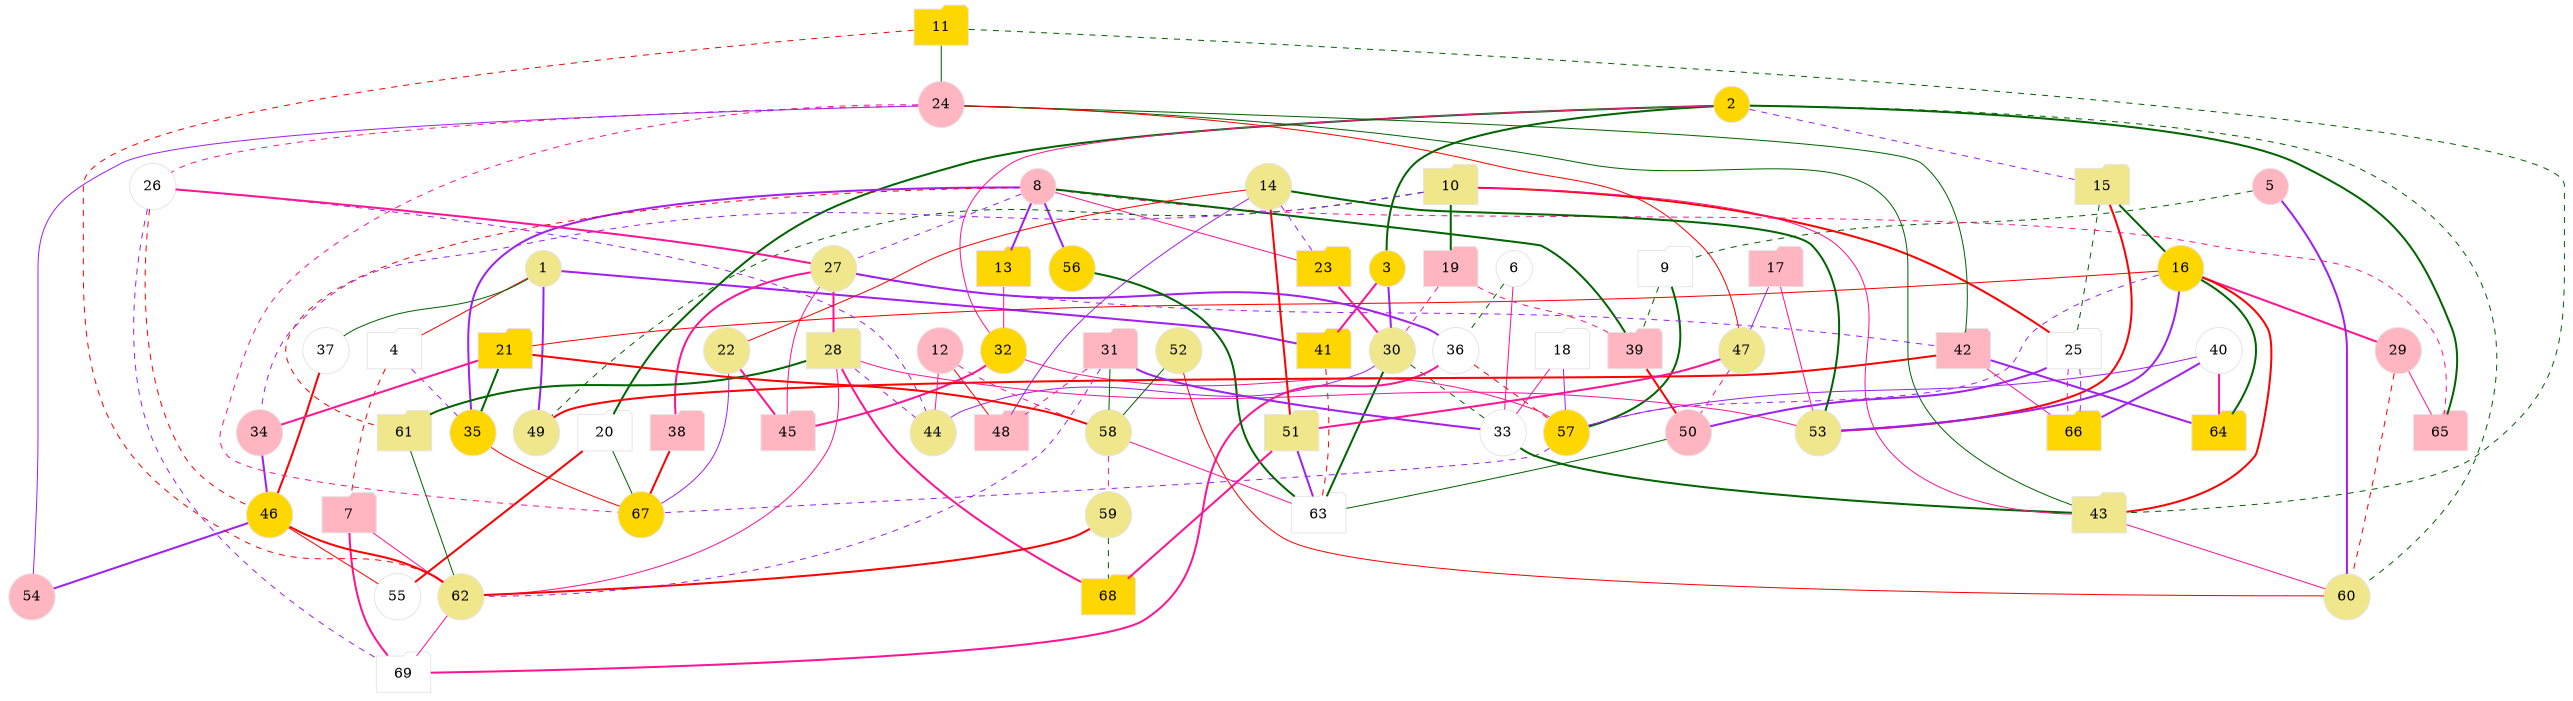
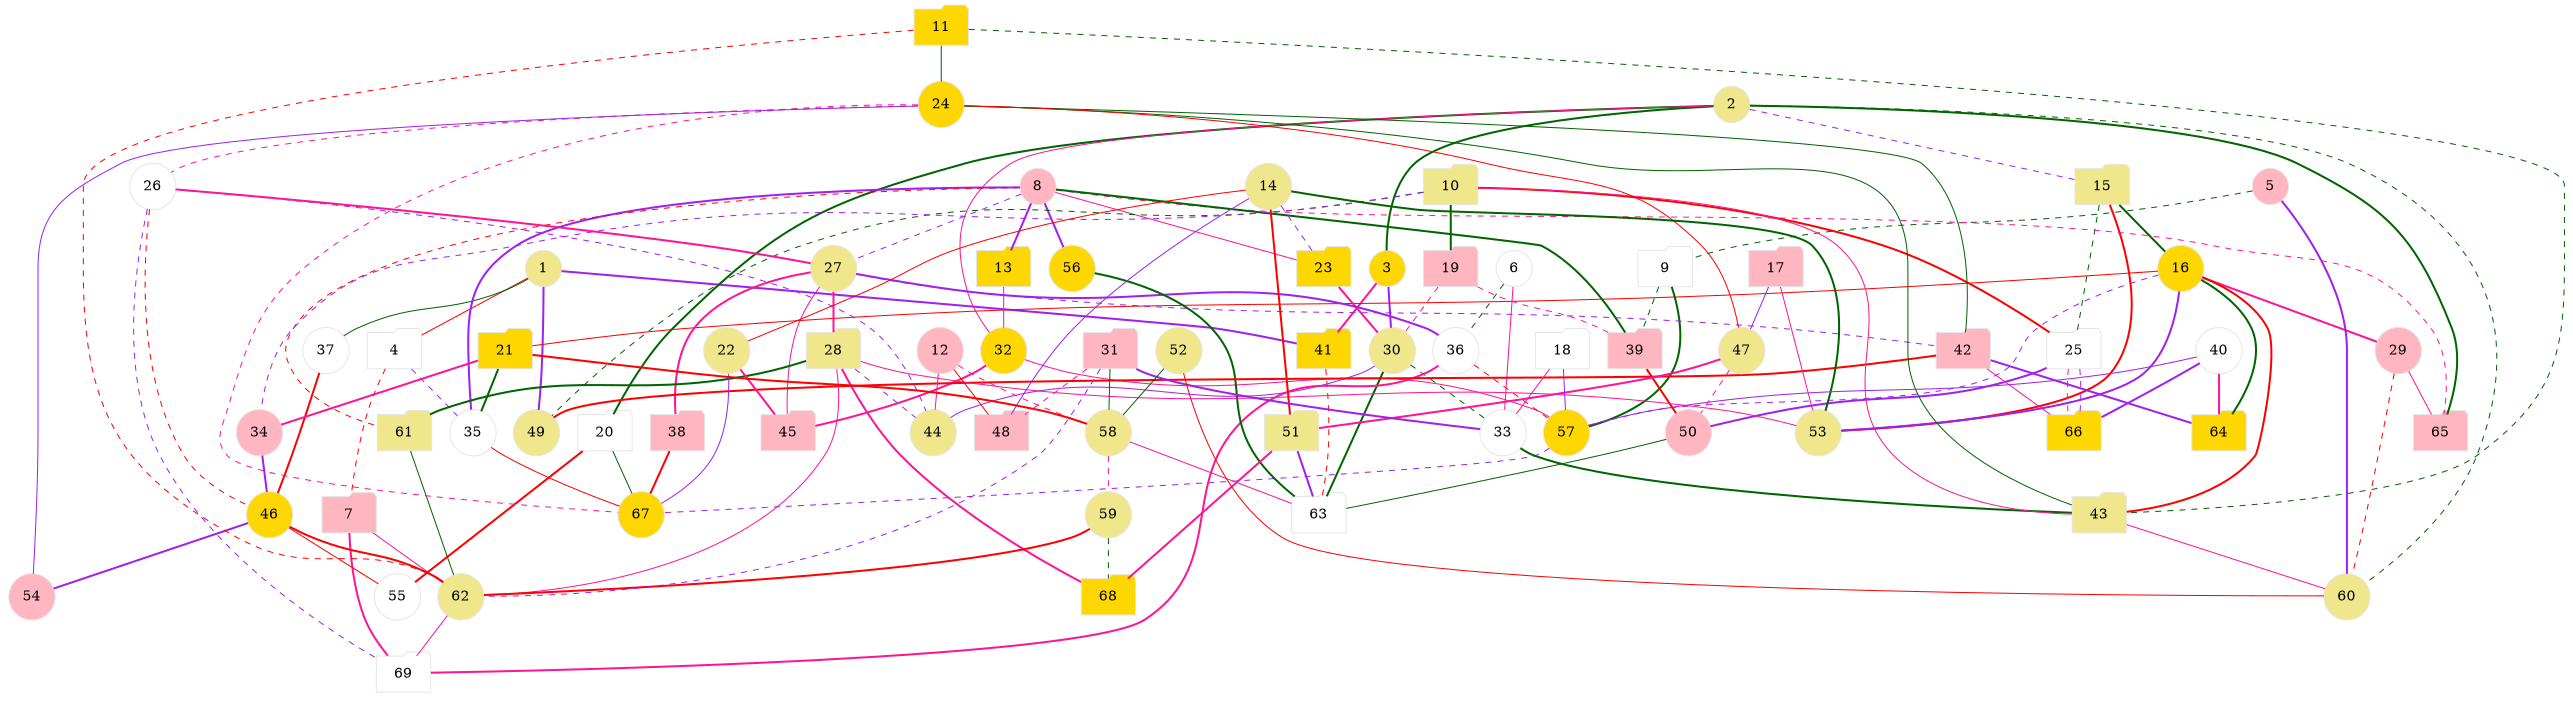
(941, 104) -> (941, 104)
(1732, 104) -> (1732, 104)
(473, 433) -> (473, 433)
